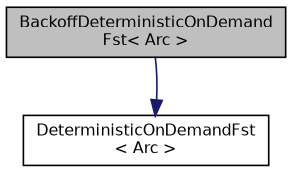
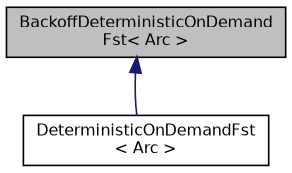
(157, 78) -> (135, 94)
